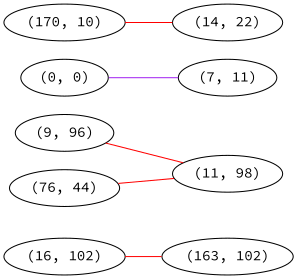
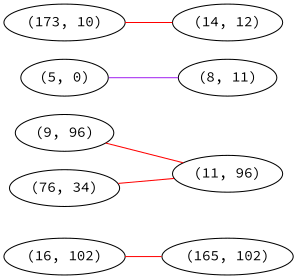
(65, 22) -> (65, 22)
(228, 22) -> (228, 22)
(65, 78) -> (65, 78)
(228, 78) -> (228, 78)
(228, 174) -> (228, 174)
(65, 188) -> (65, 188)
(228, 257) -> (228, 257)
